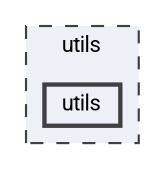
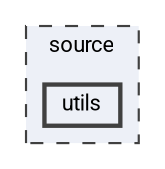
(82, 47) -> (82, 47)
